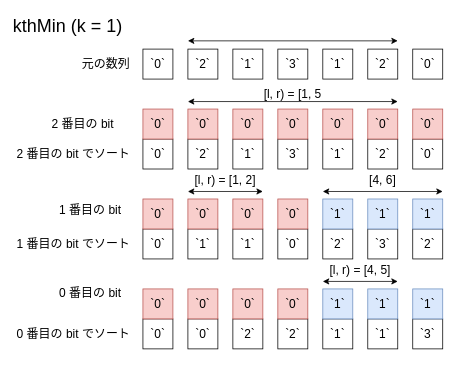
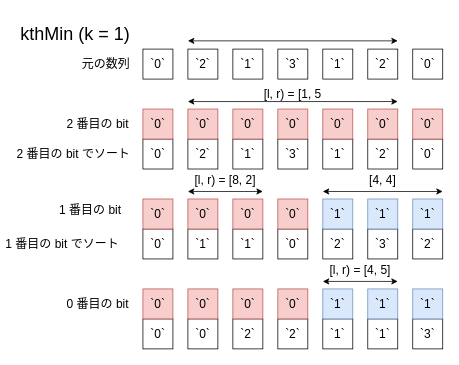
(68, 27) -> (75, 34)
(83, 124) -> (98, 124)
(225, 180) -> (225, 180)
(383, 180) -> (383, 180)
(74, 244) -> (62, 244)
(90, 293) -> (98, 304)
(74, 334) -> none
